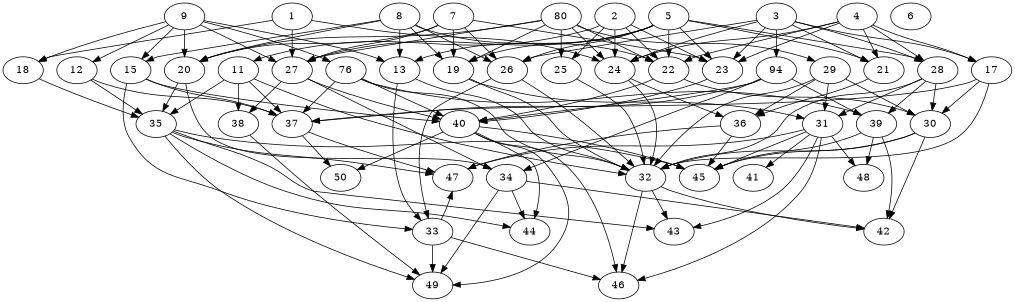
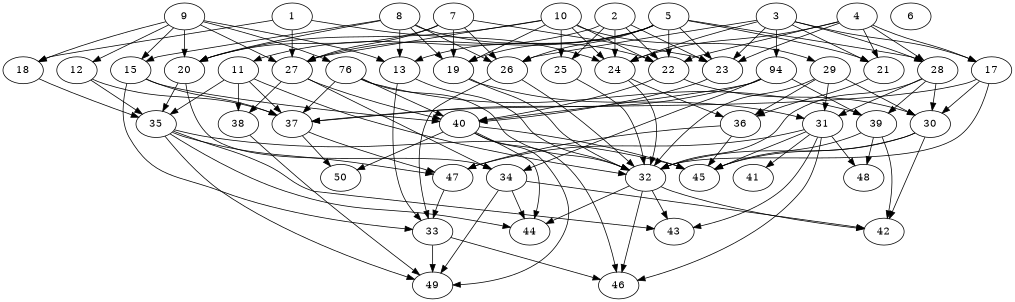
(561, 16) -> (561, 16)
none -> (587, 205)
(445, 211) -> (439, 200)
